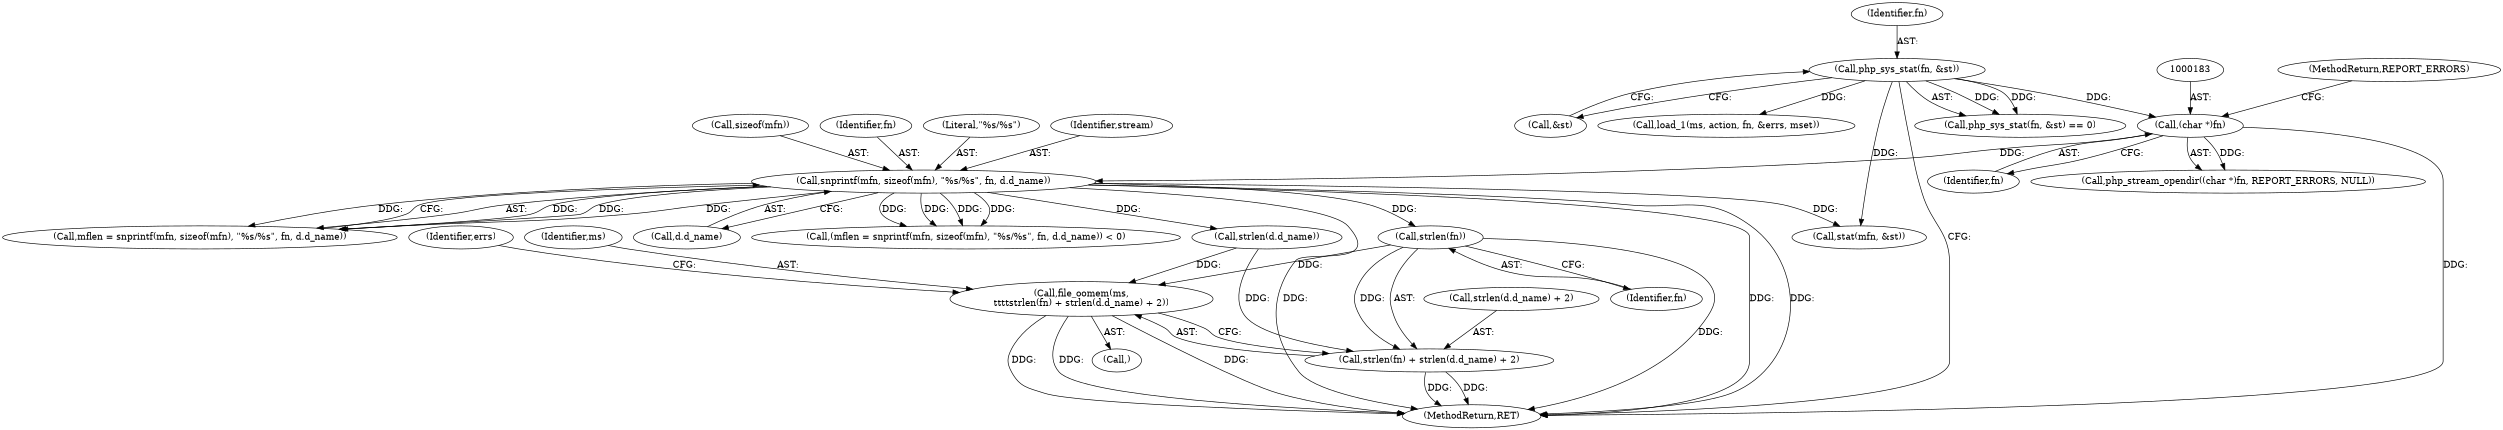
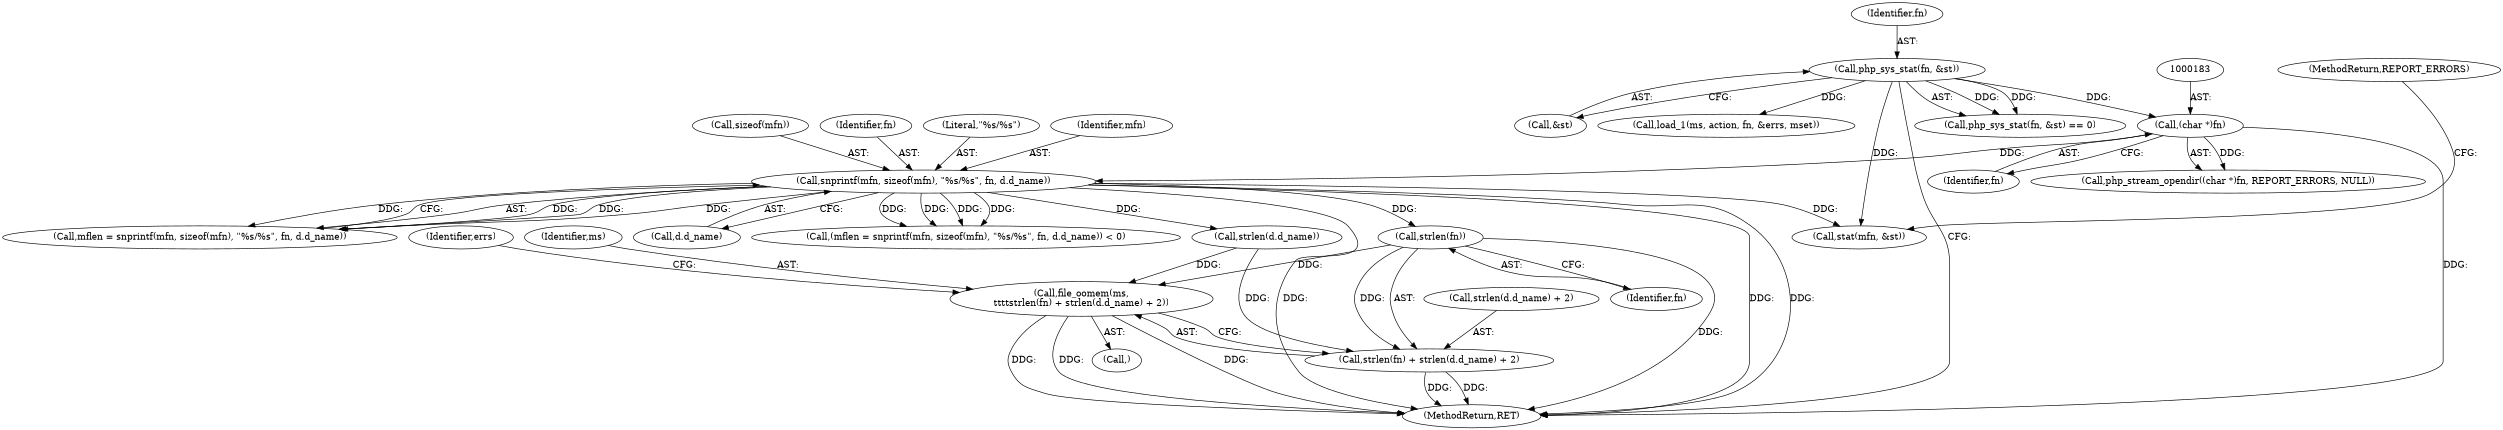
(1644, 98) -> (1644, 98)
(2290, 98) -> (2243, 216)
(1112, 126) -> (1112, 126)
